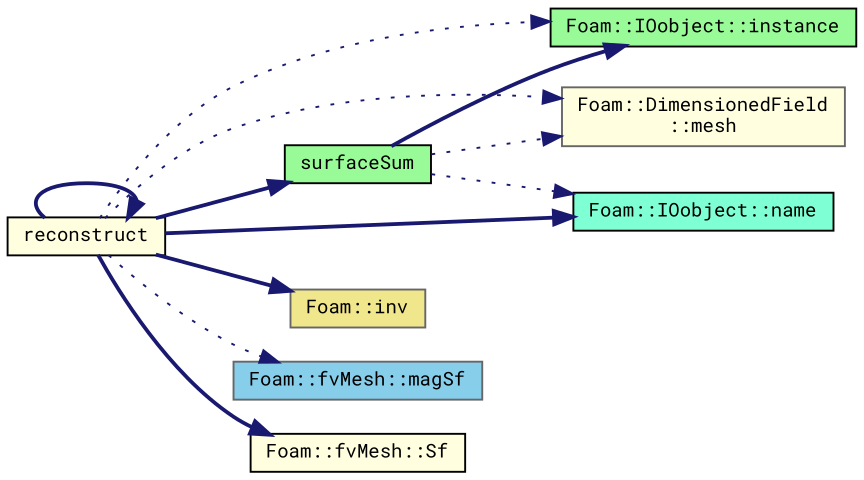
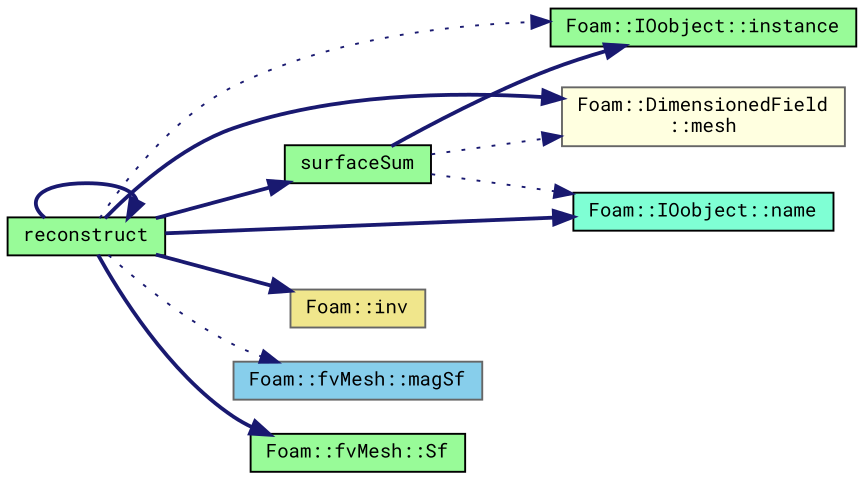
(308, 109) -> (308, 109)
(86, 236) -> (86, 236)
(358, 453) -> (358, 453)
